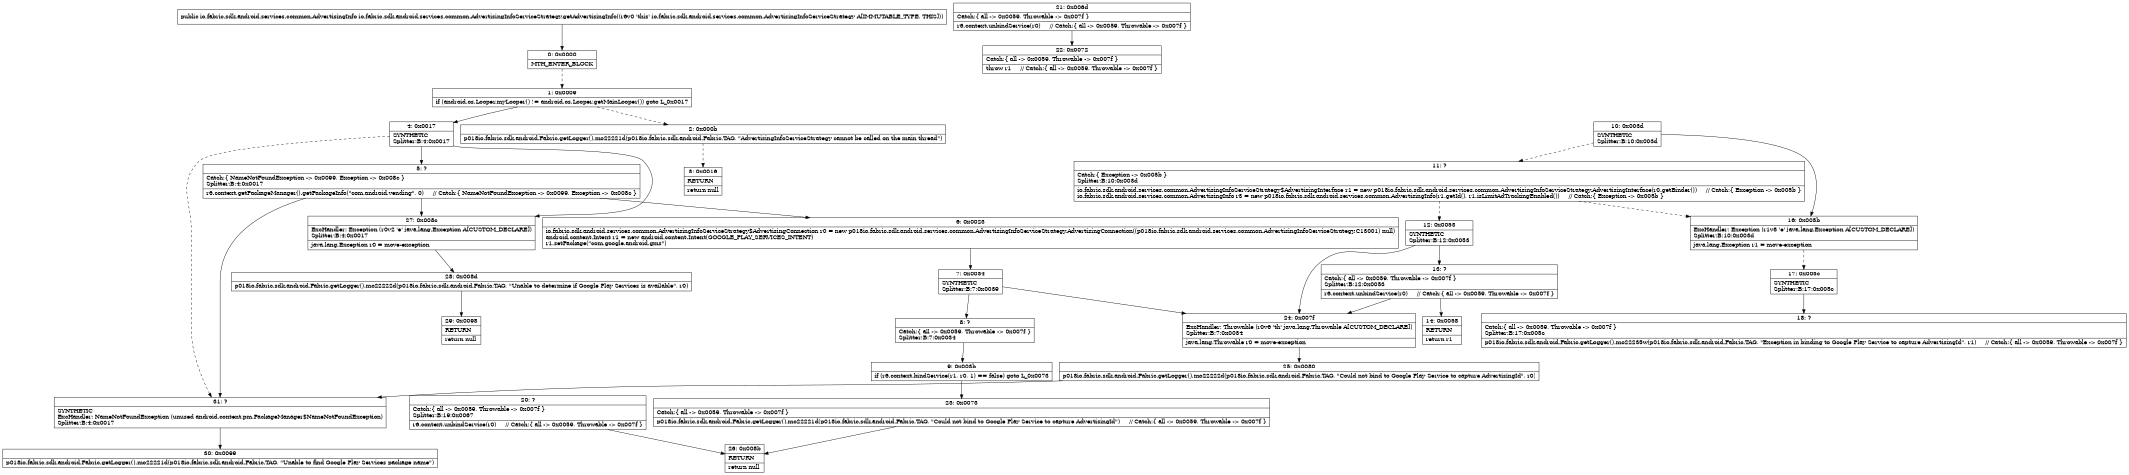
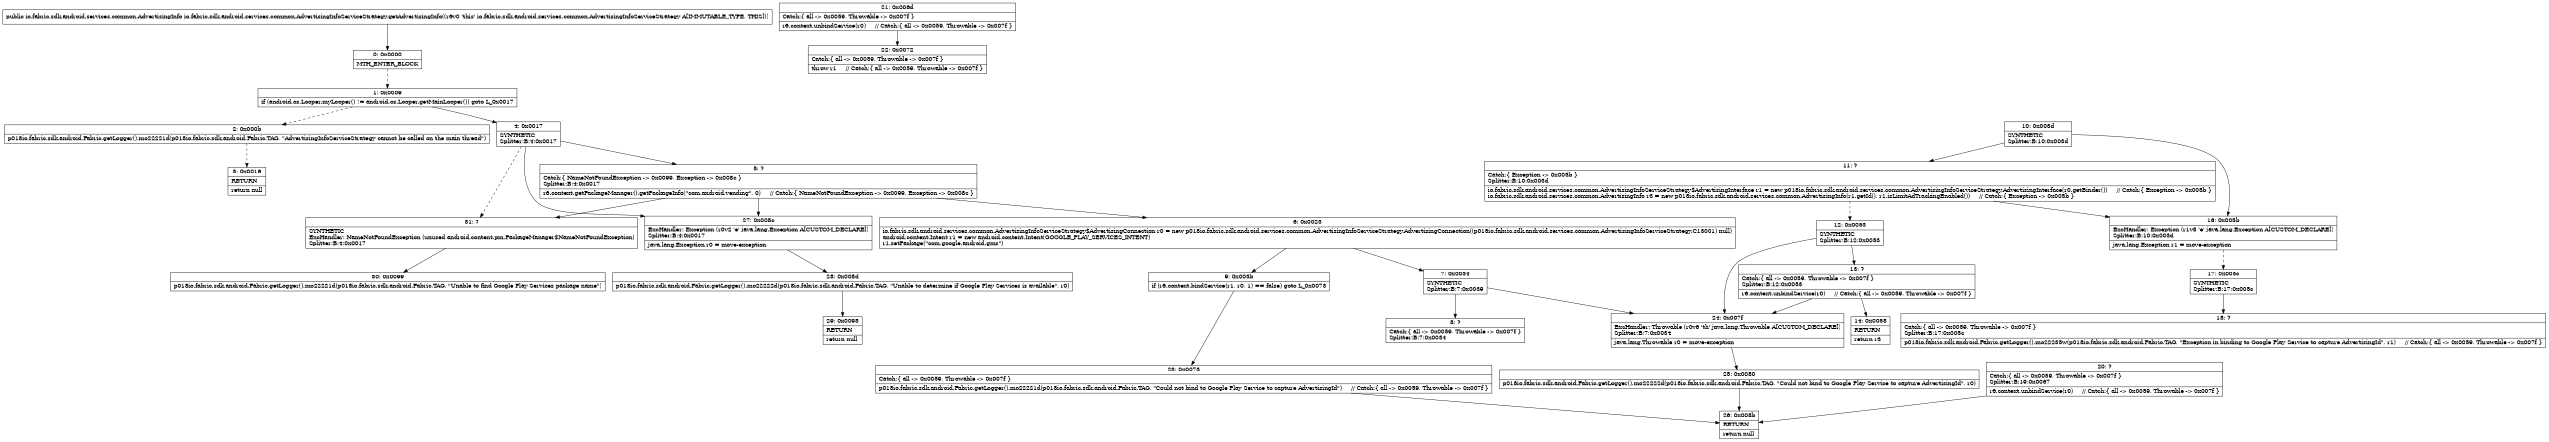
(1558, 152) -> (1969, 152)
(1633, 209) -> (2049, 209)
(1439, 340) -> (1868, 340)
(963, 350) -> (1271, 259)
(722, 386) -> (1739, 398)
